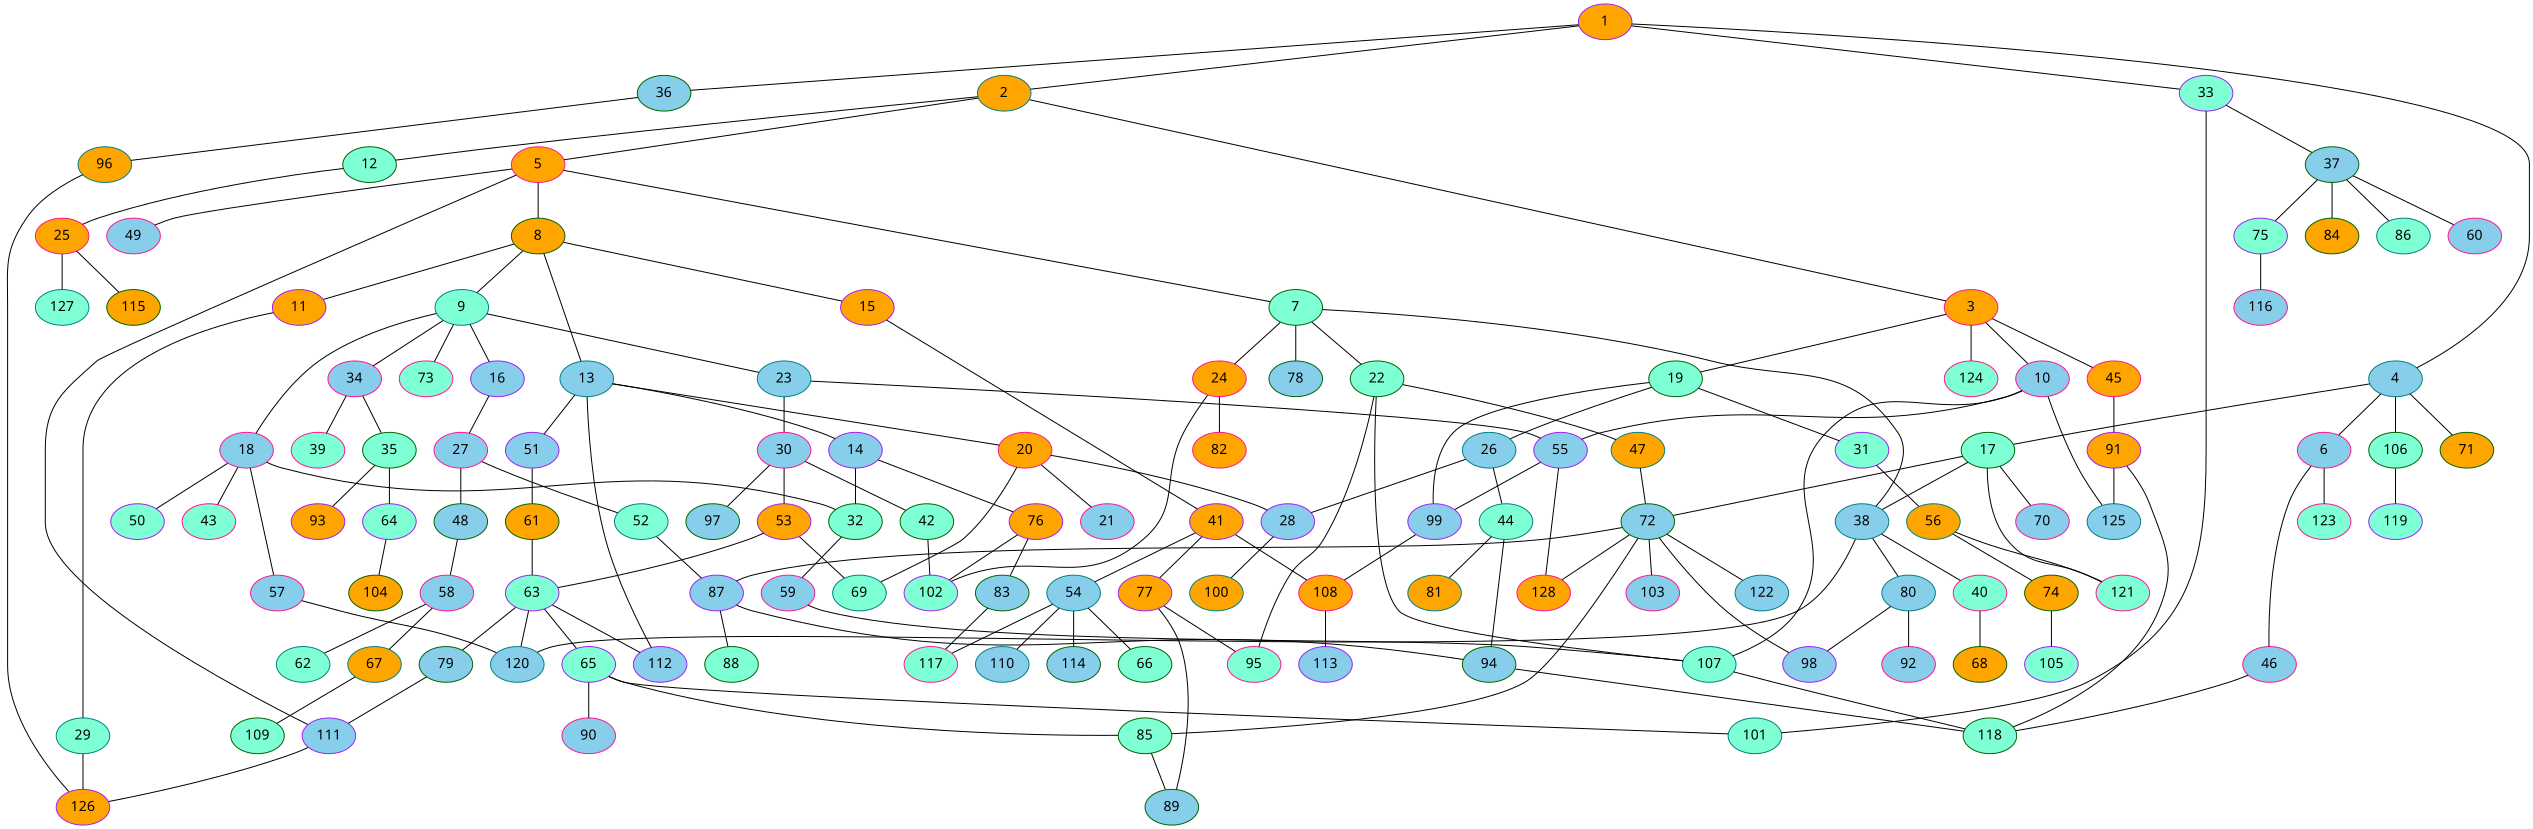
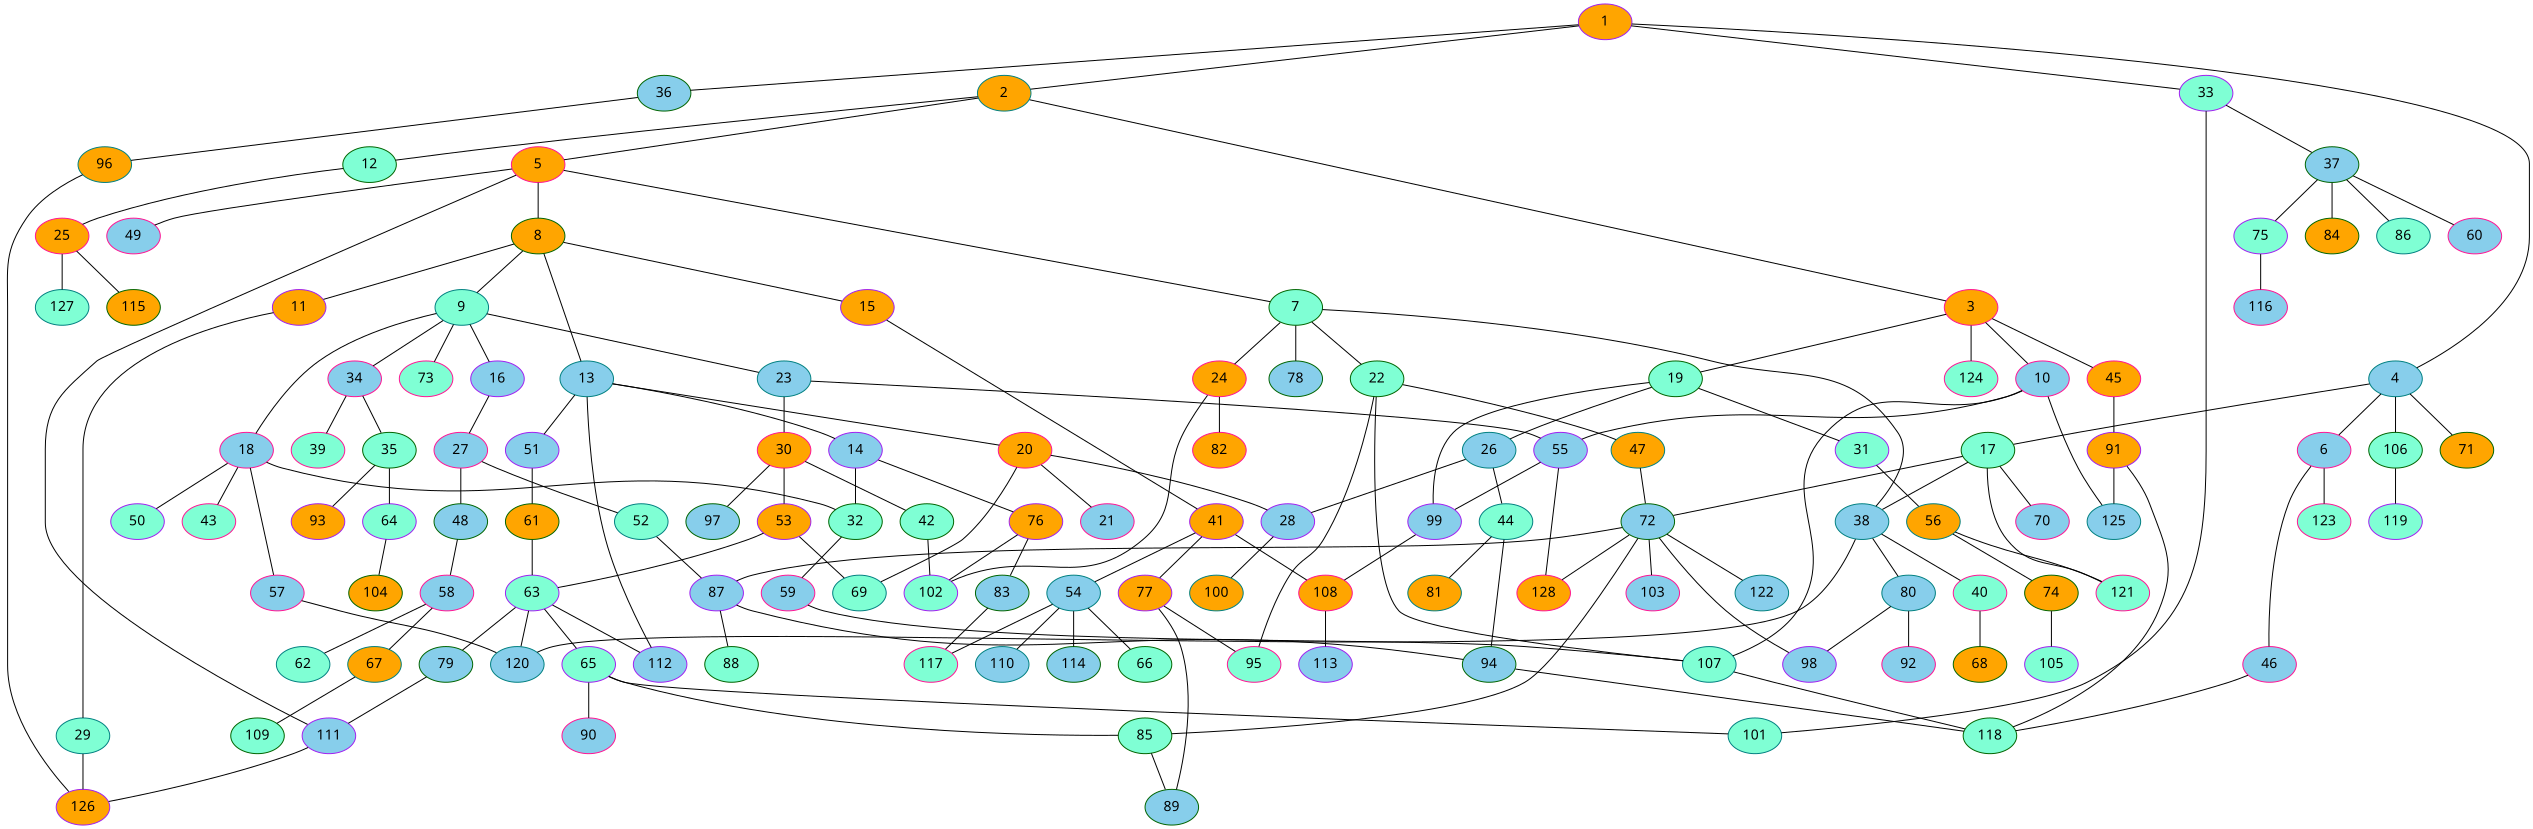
(784, 450) -> (784, 450)
